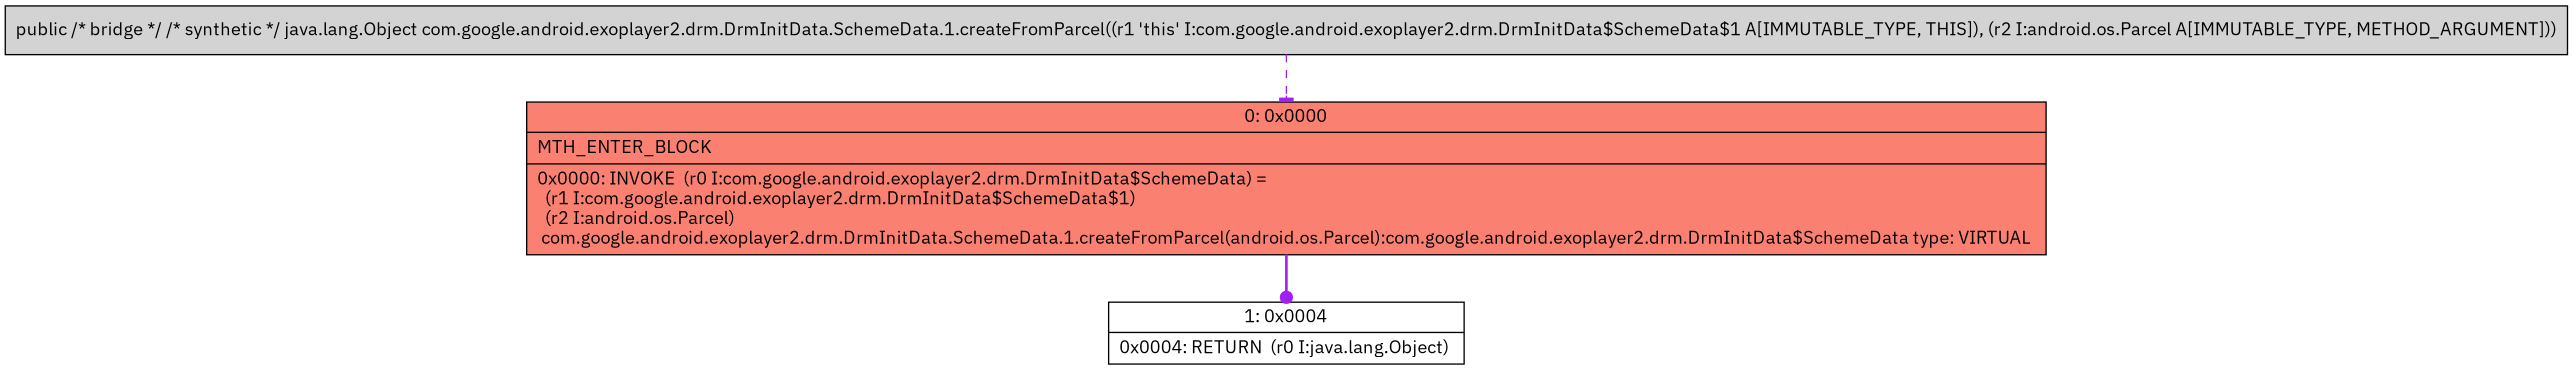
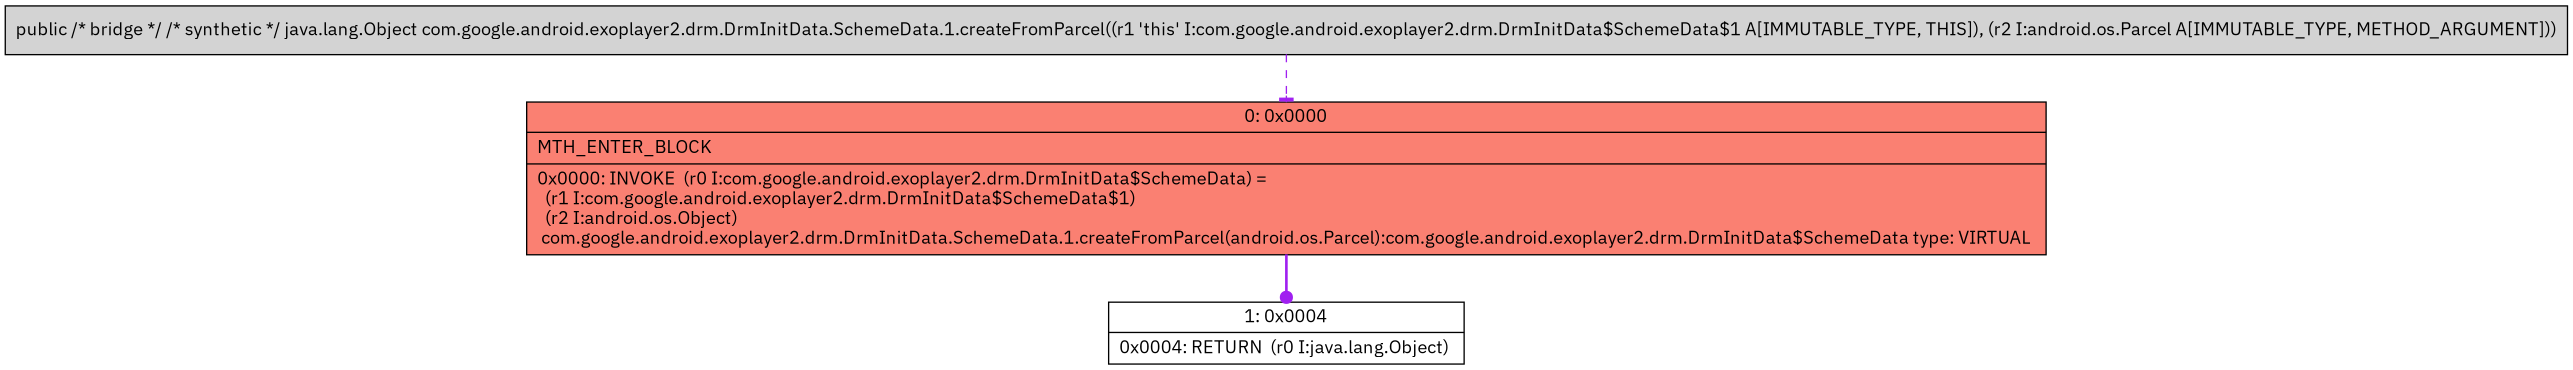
(637, 219) -> (638, 219)
